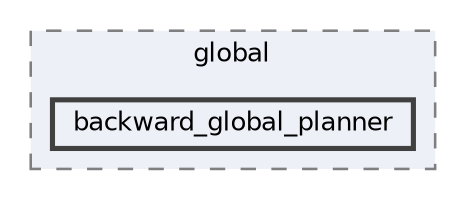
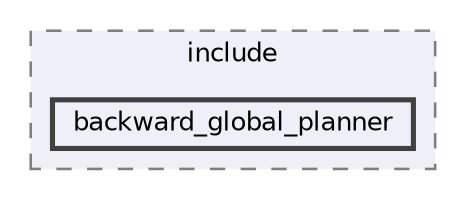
(233, 55) -> (233, 55)
